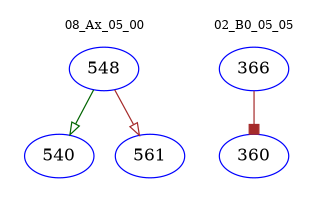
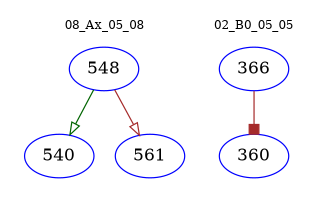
(105, 26) -> (105, 26)
